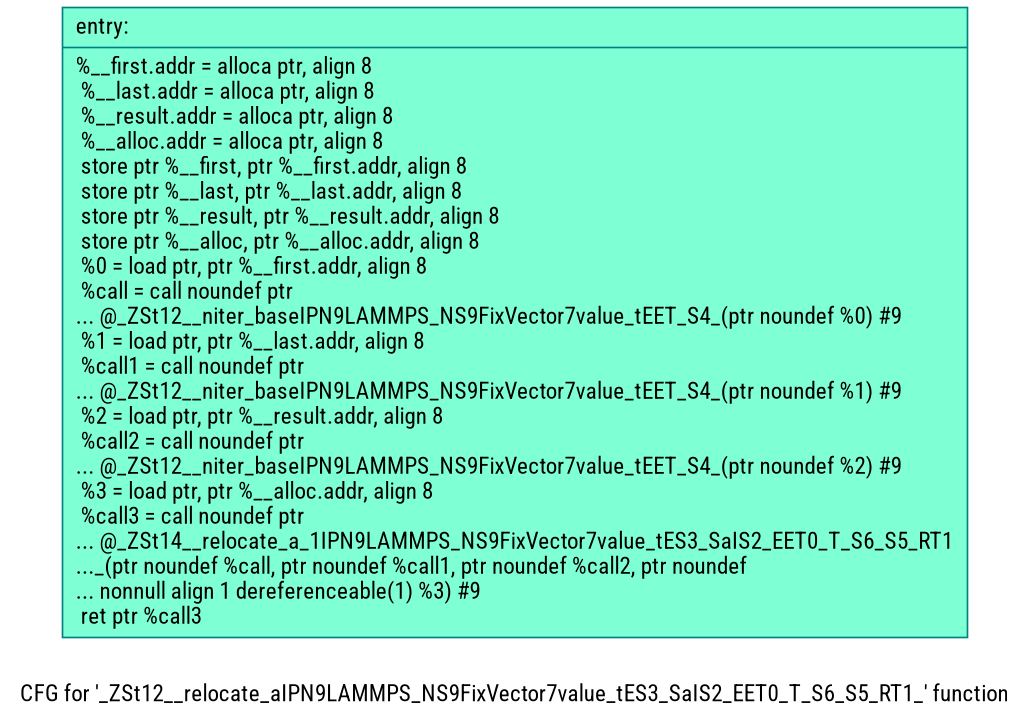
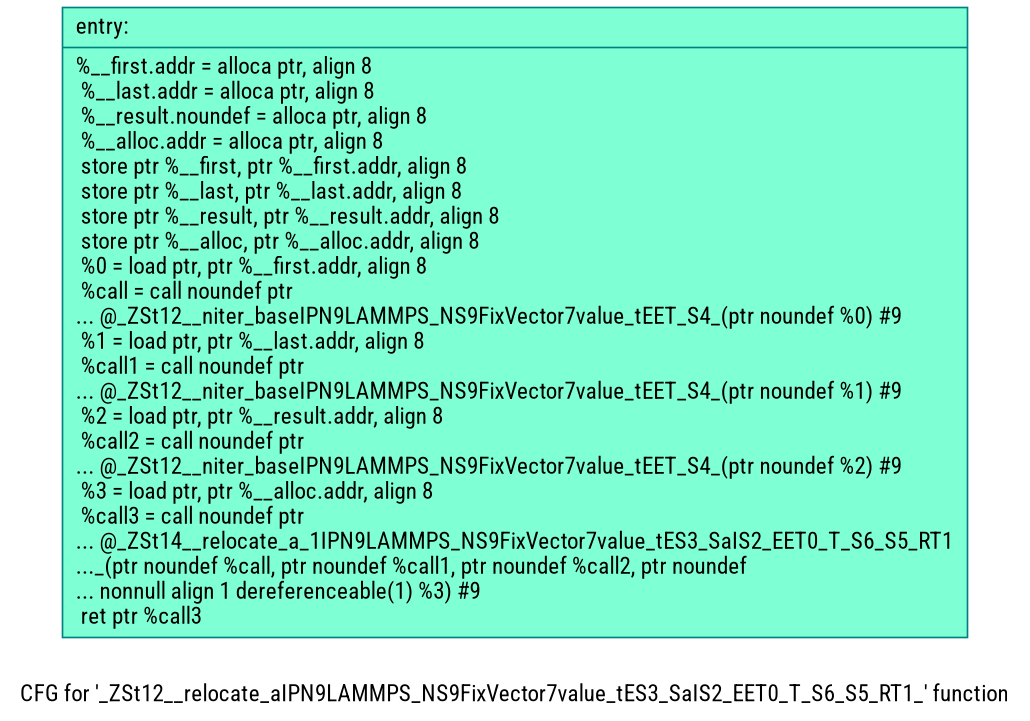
(235, 117) -> (252, 117)
